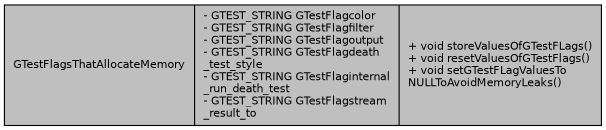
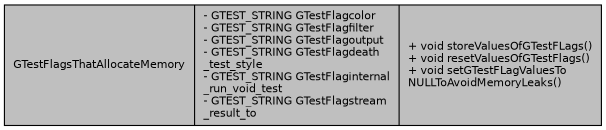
(247, 89) -> (243, 89)
